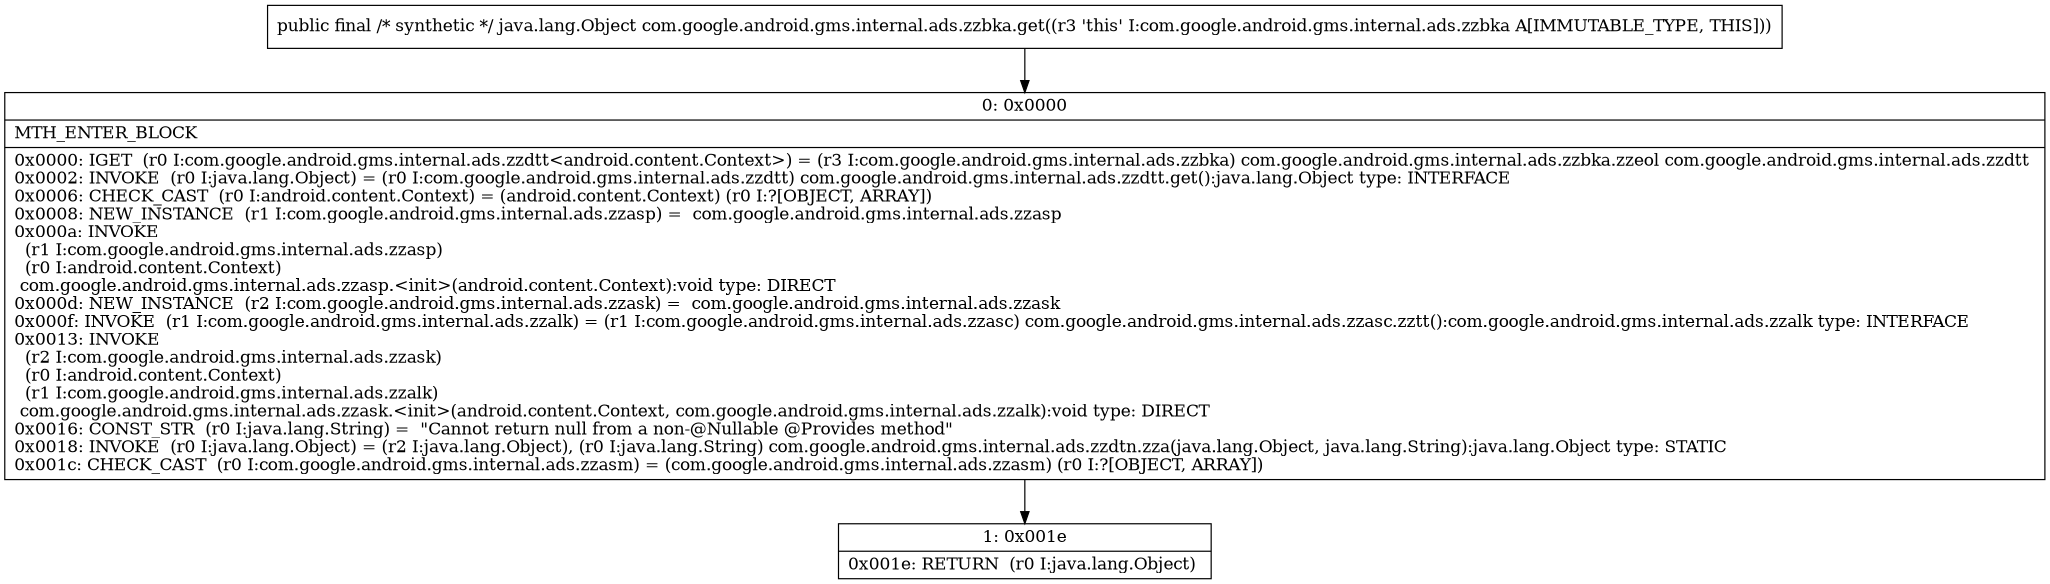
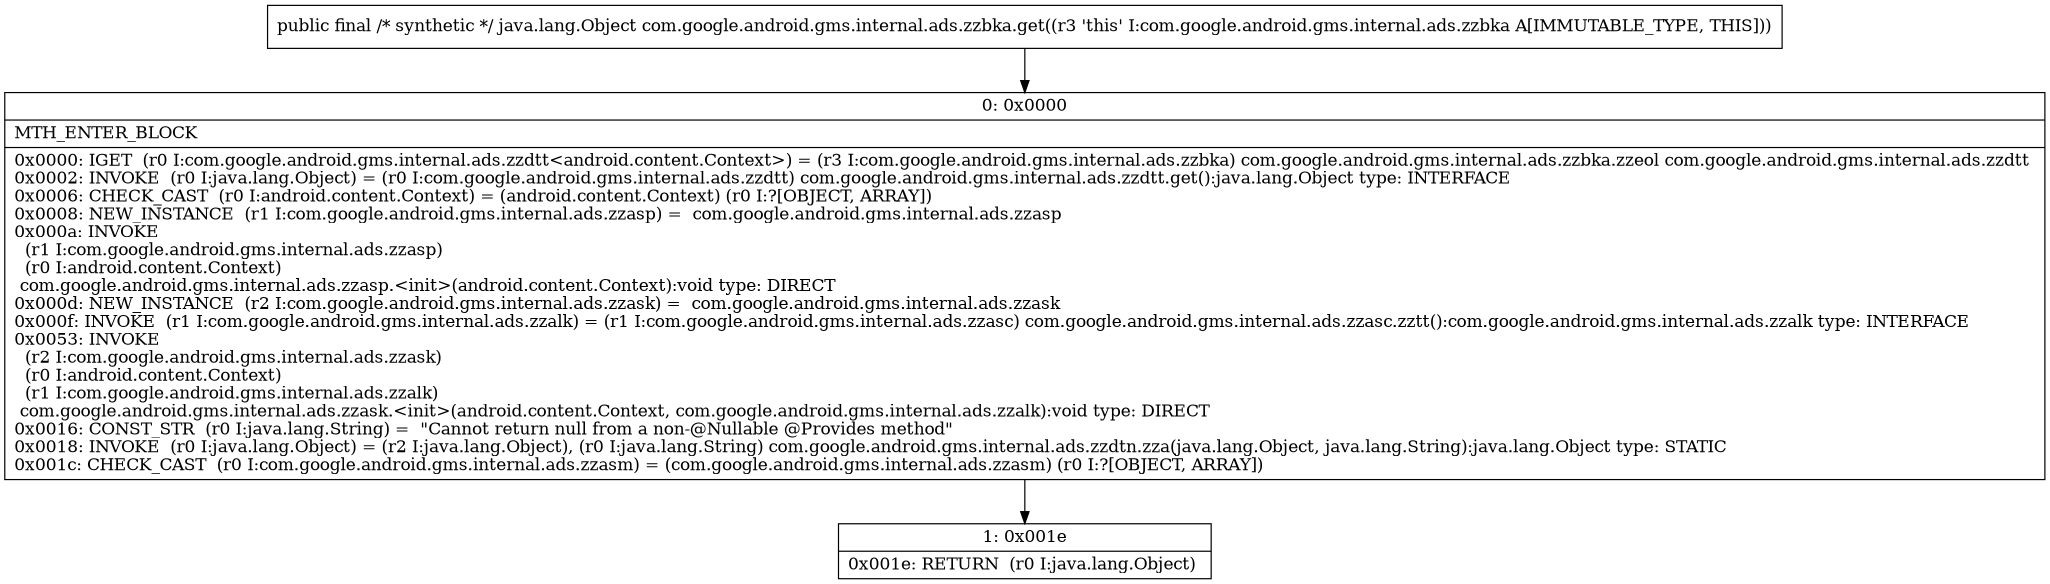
(93, 340) -> (93, 340)
